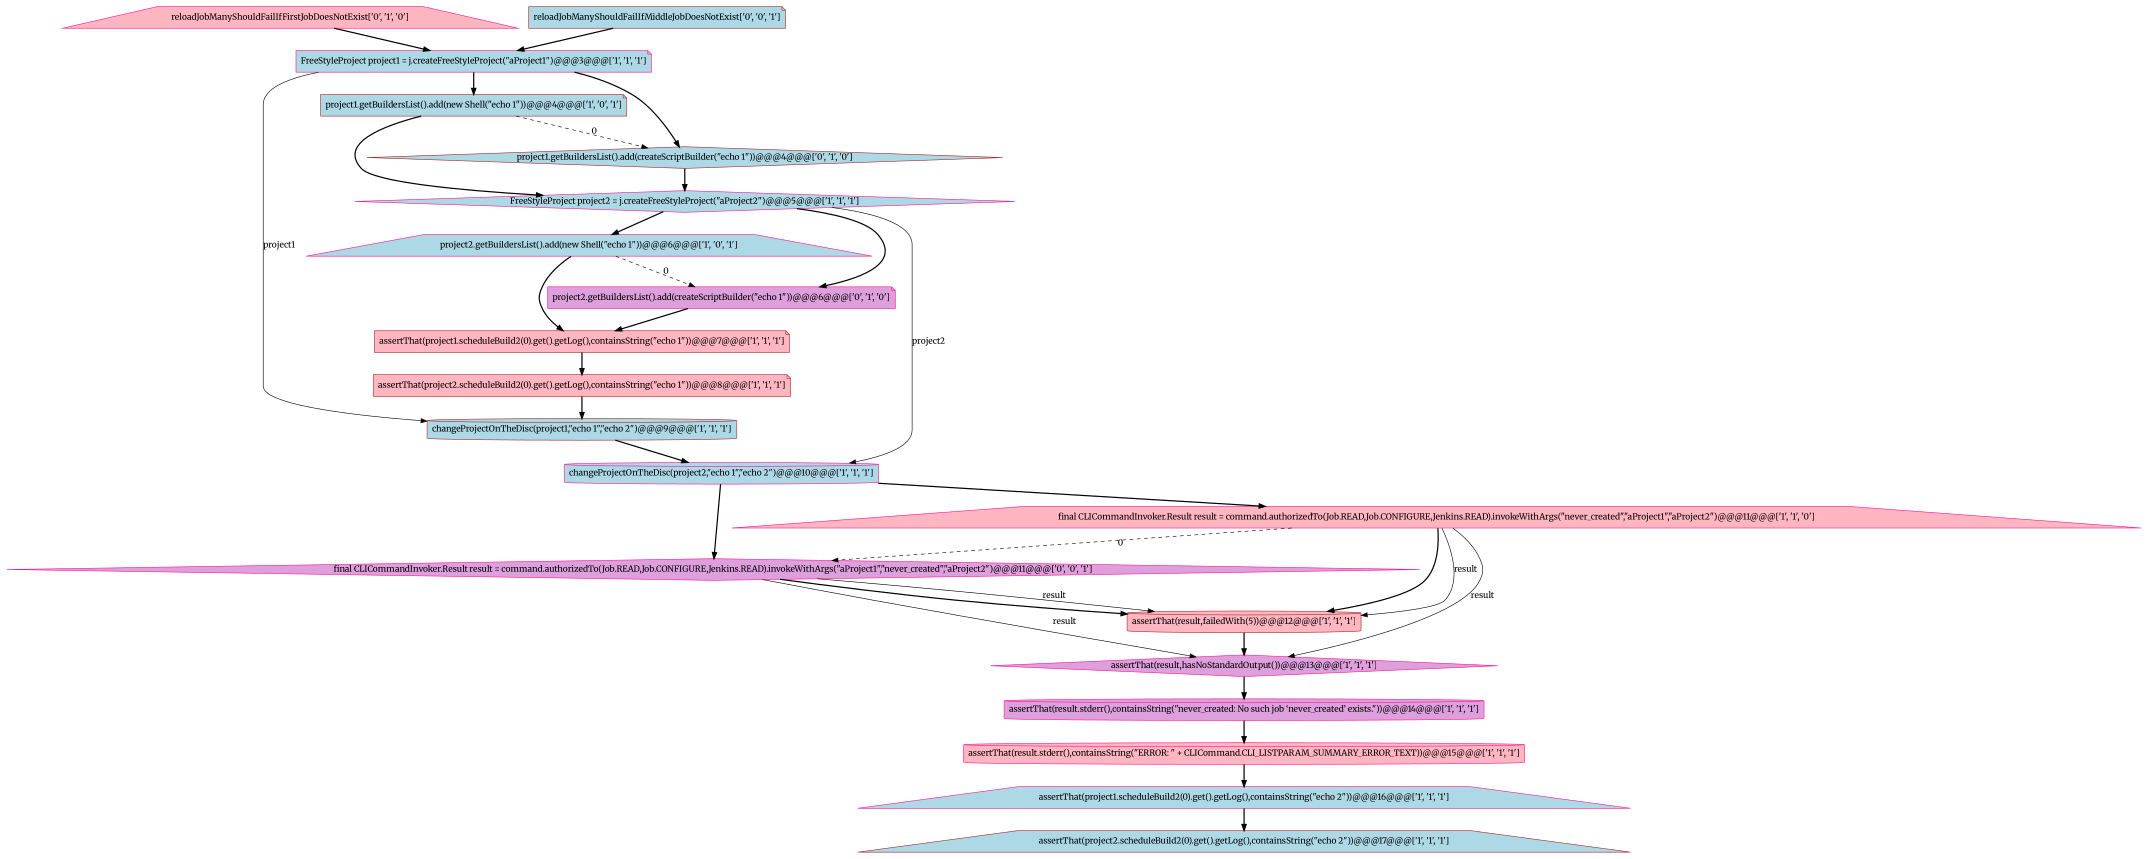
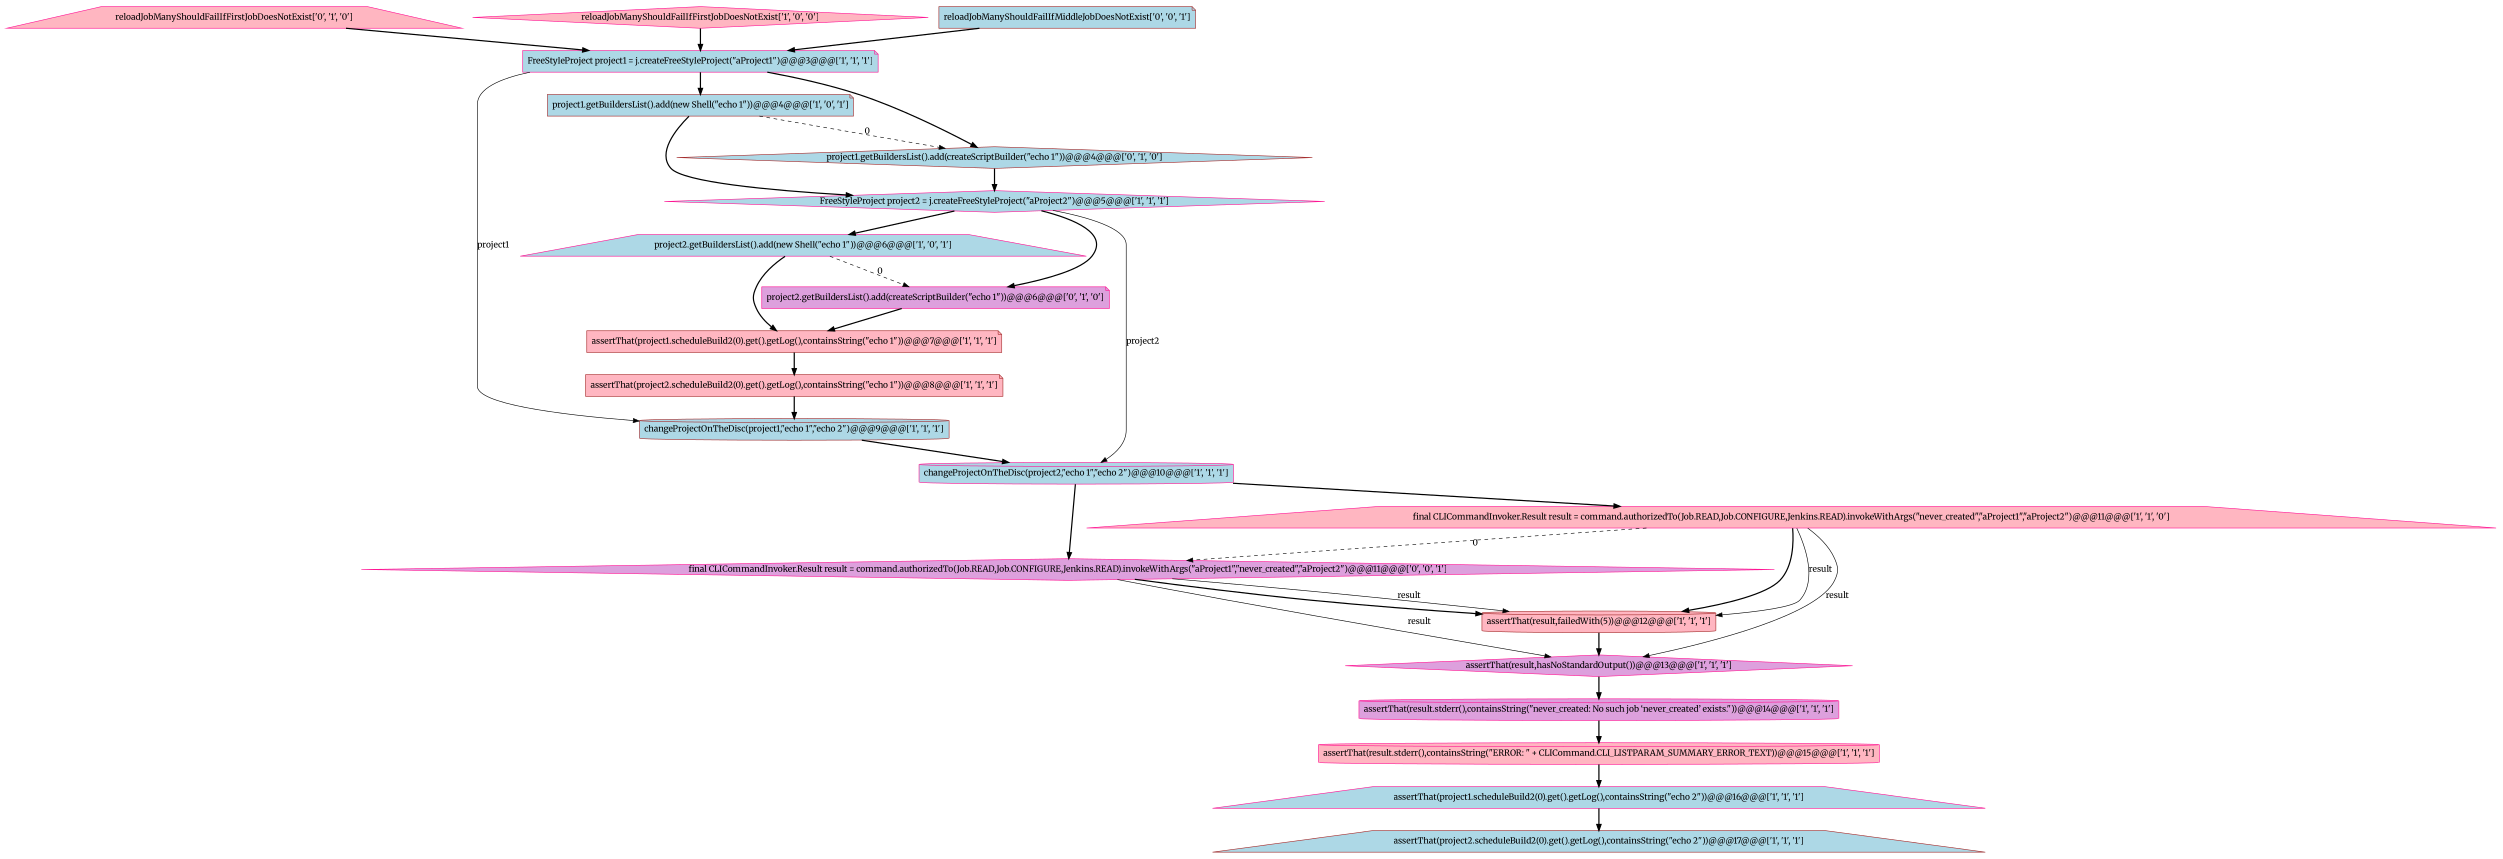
none -> (700, 17)
